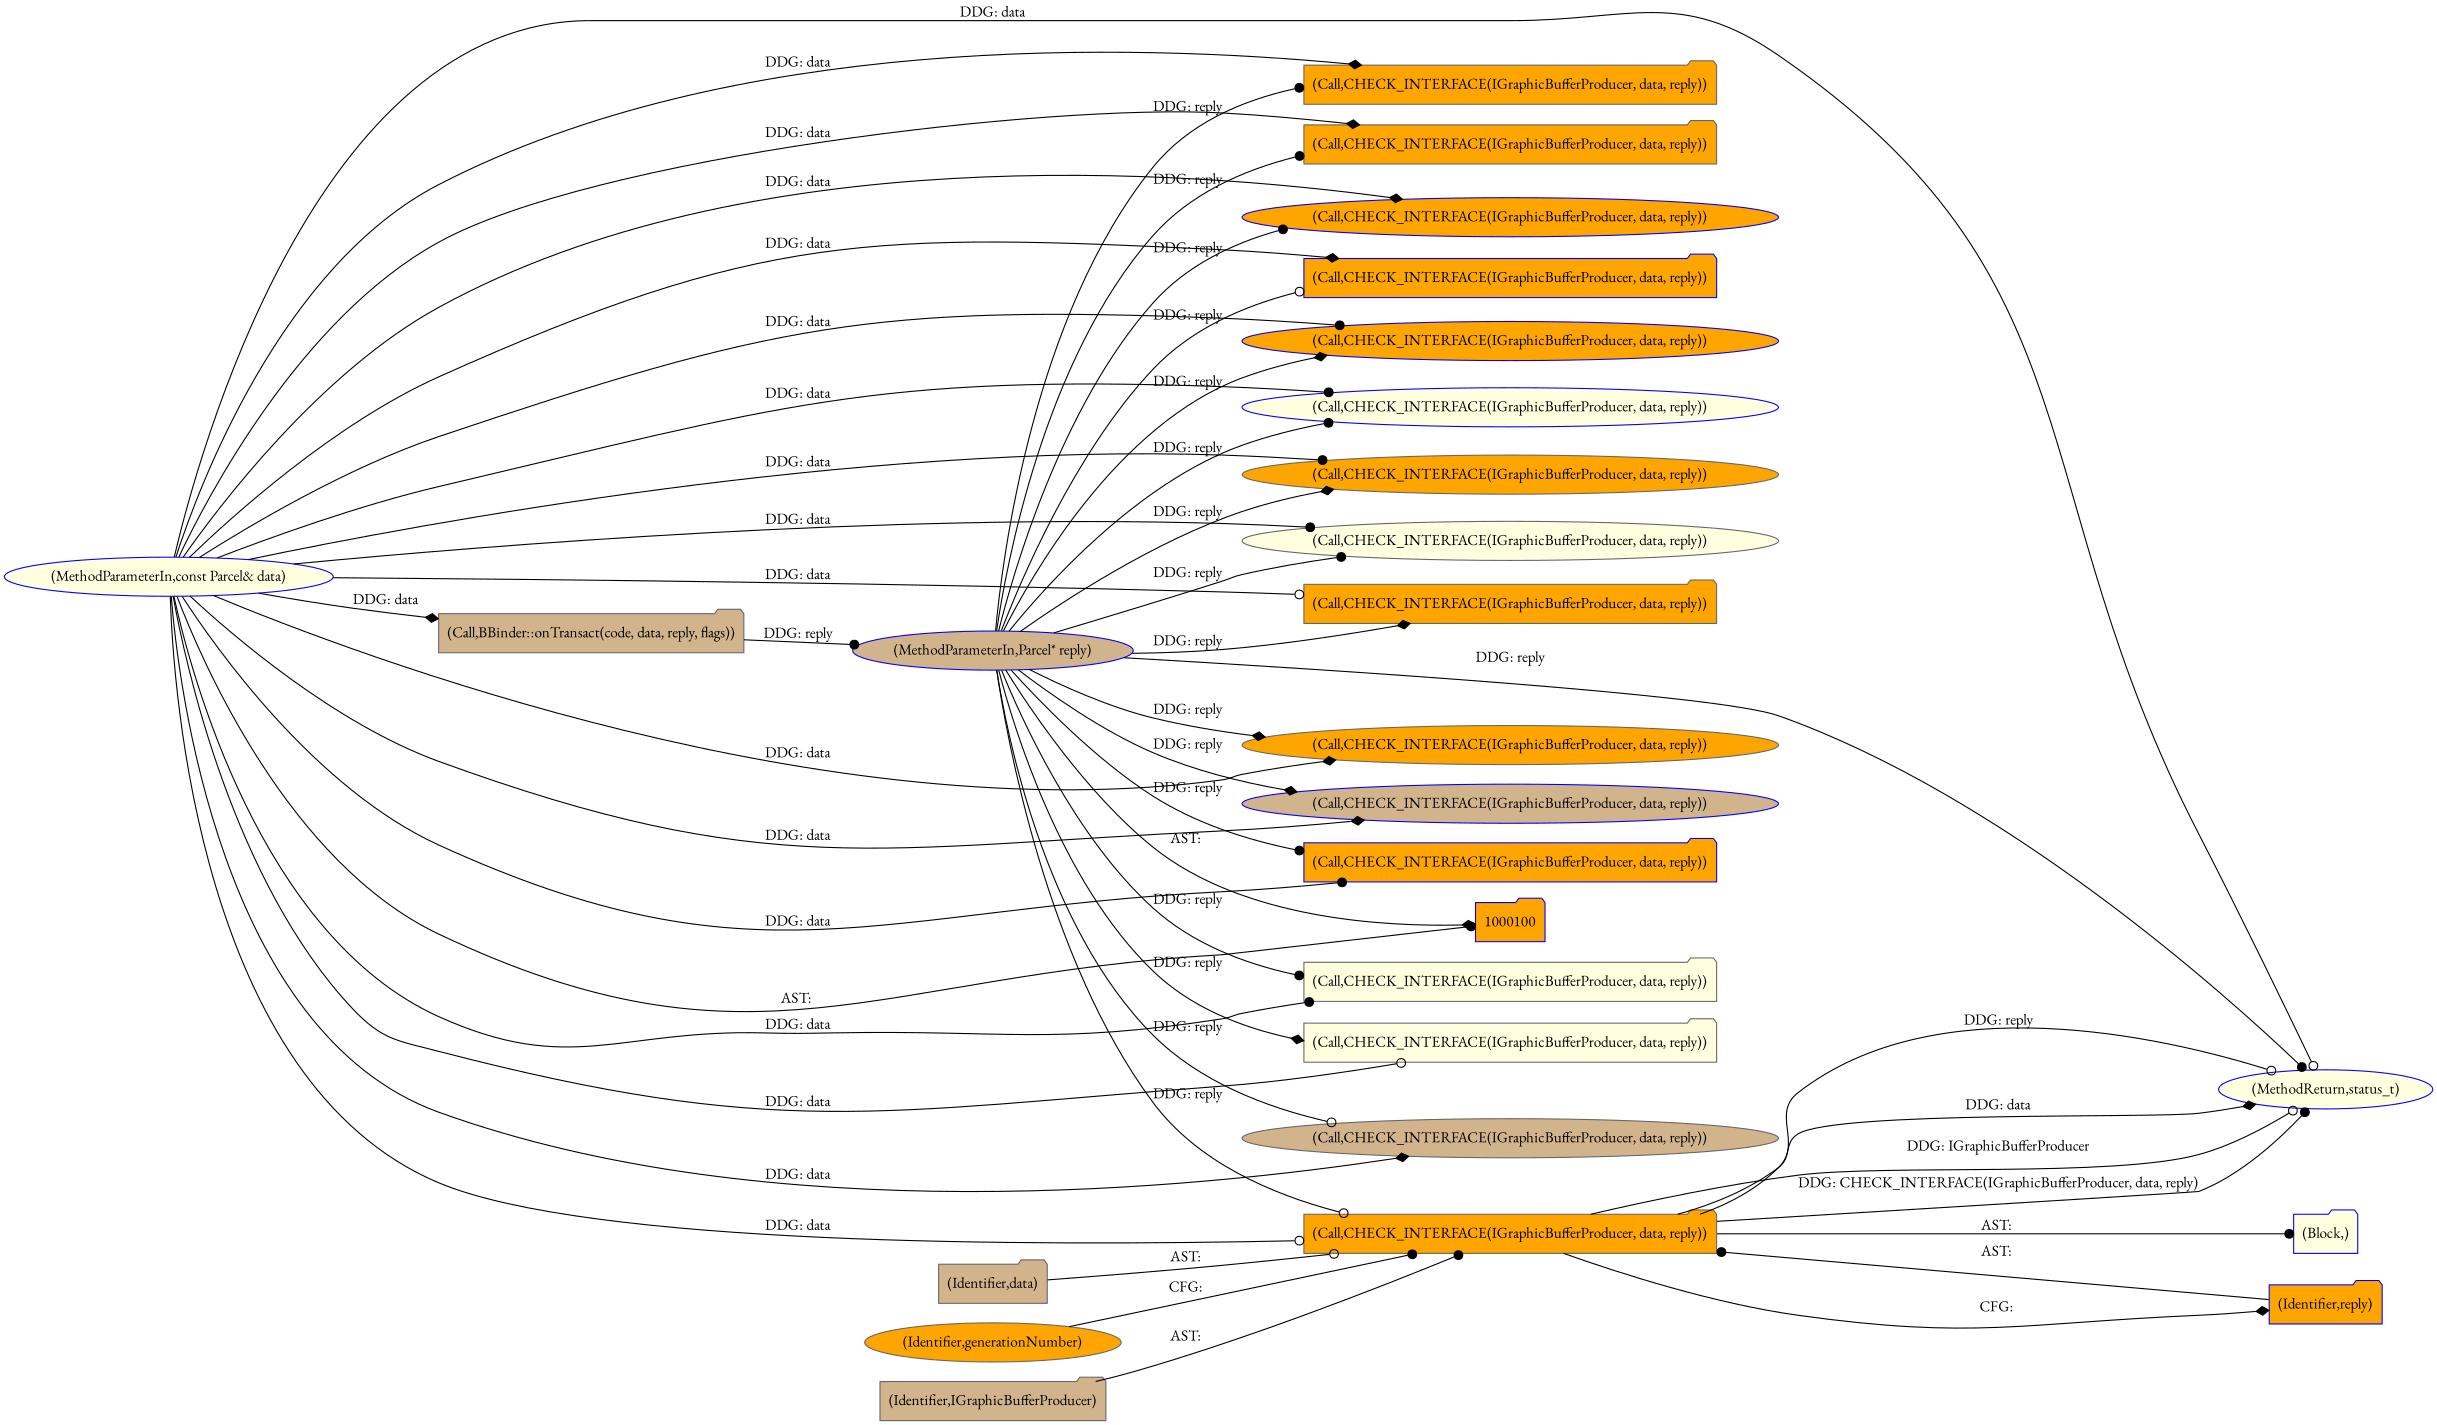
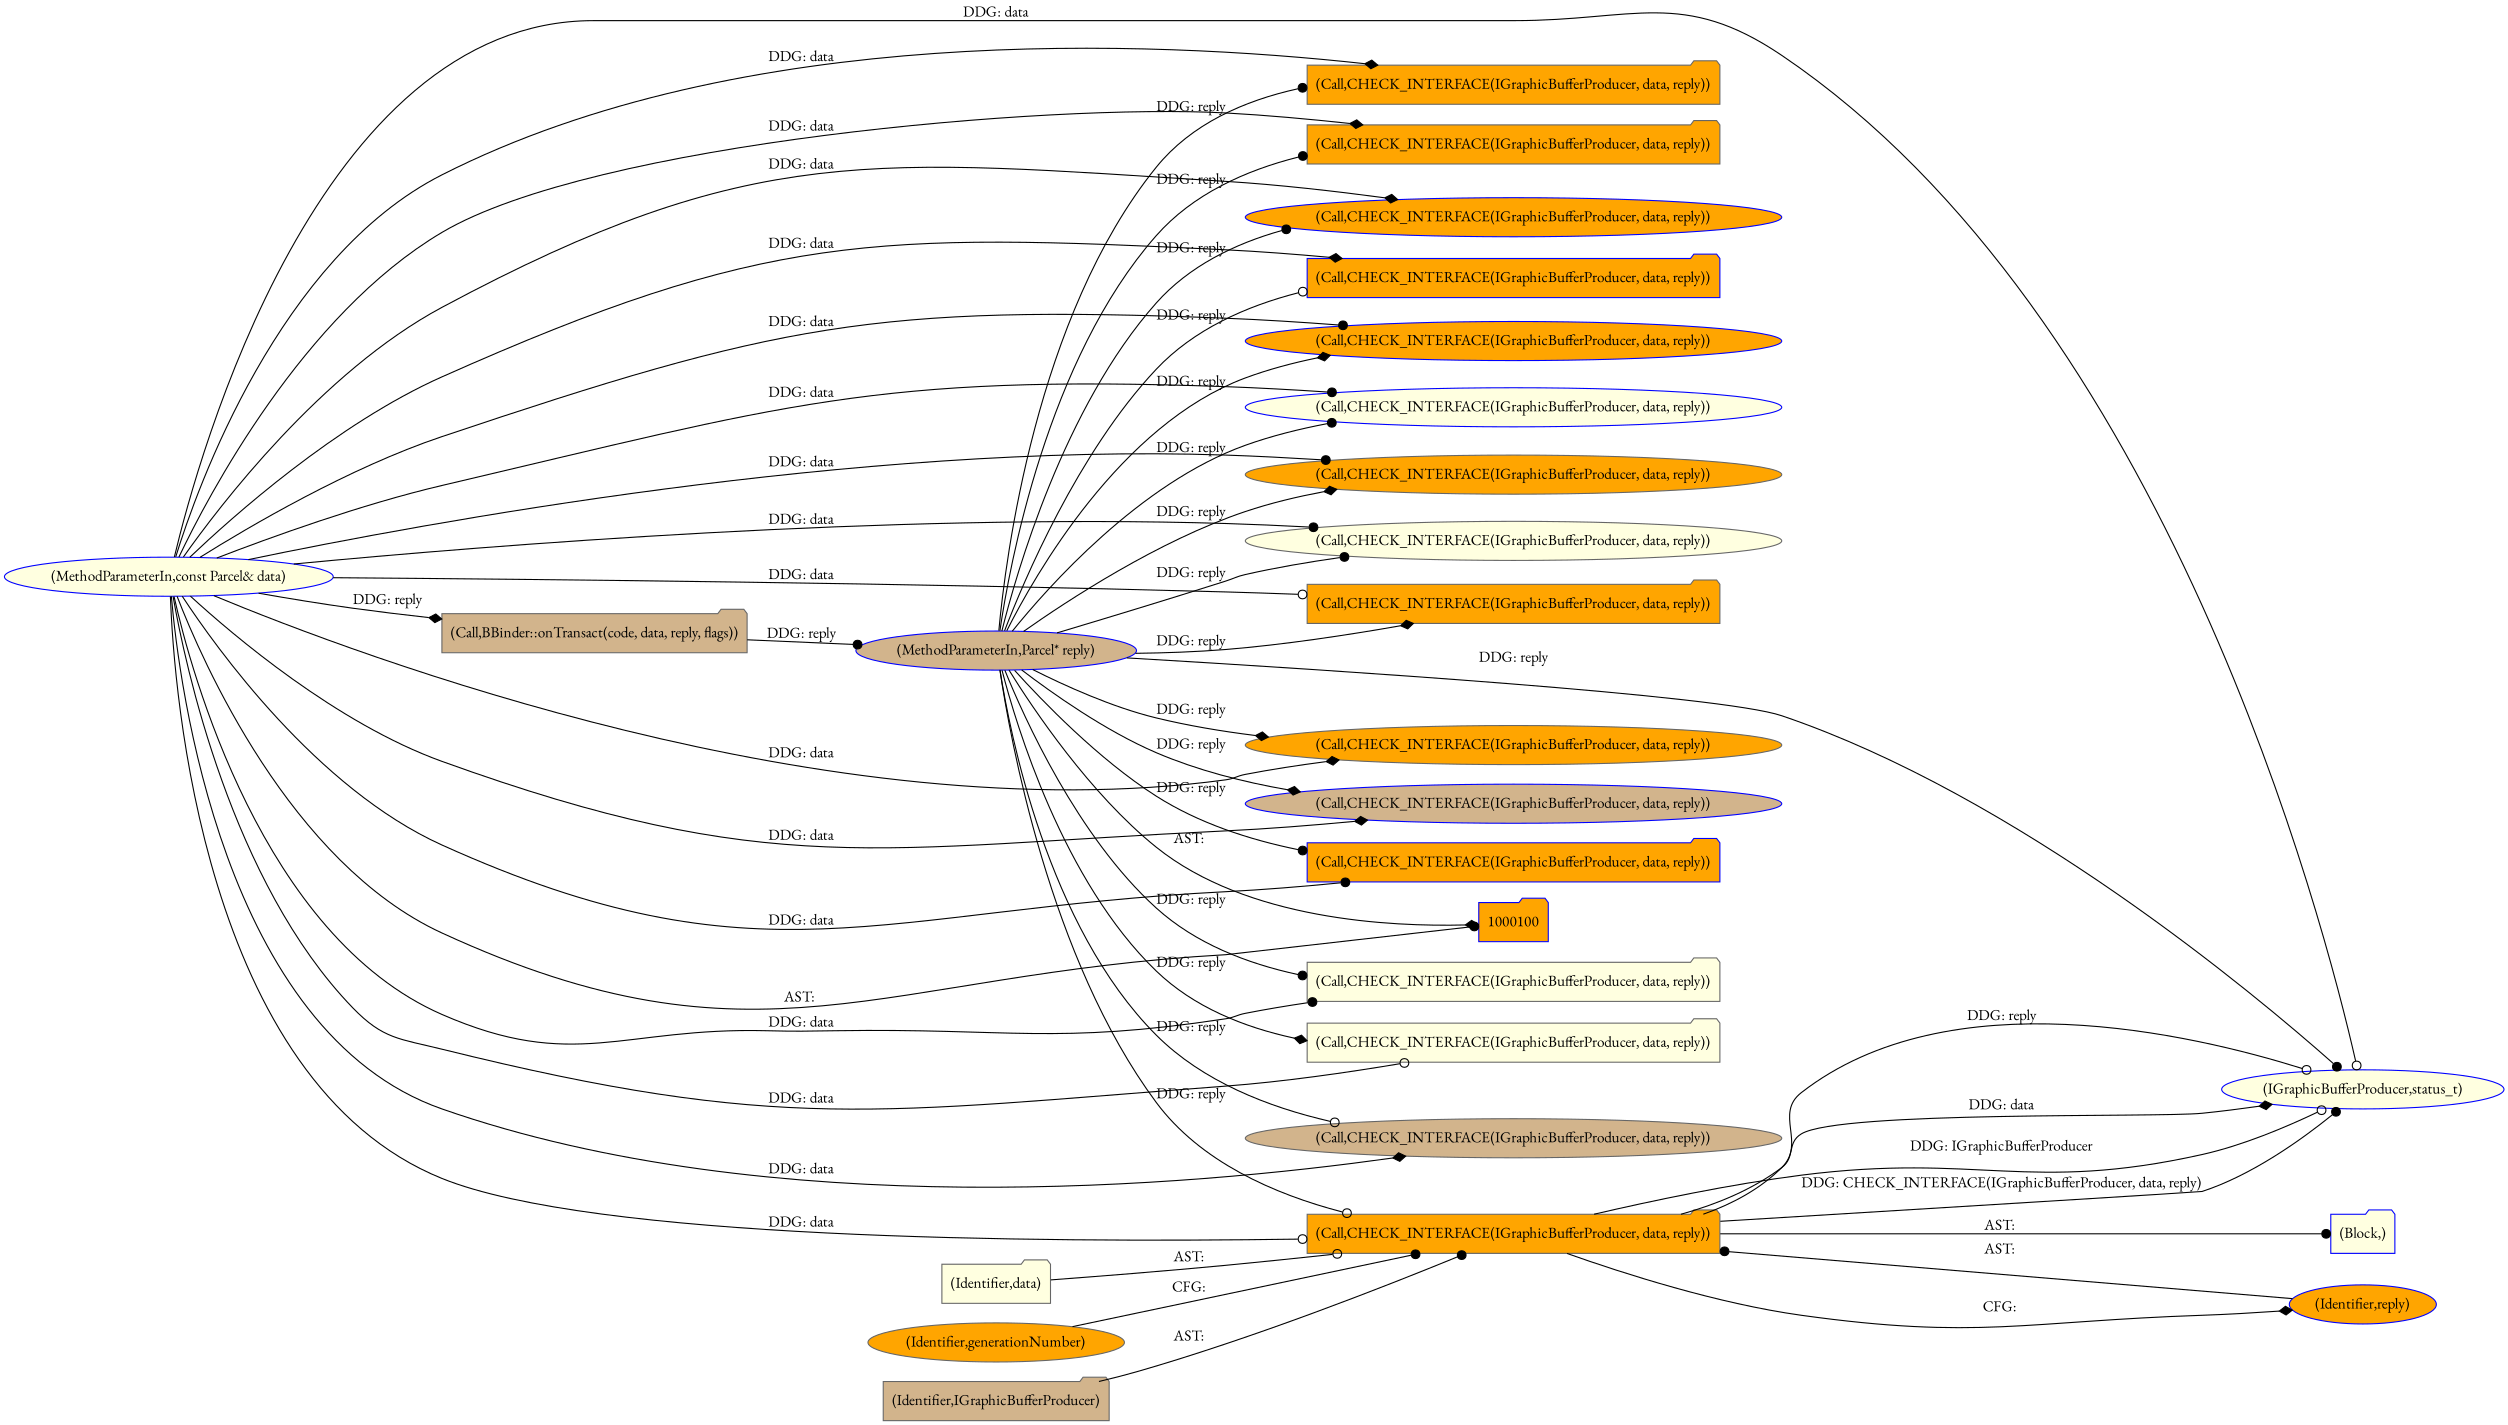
(386, 600) -> (388, 600)
(2326, 1089) -> (2363, 1089)
(993, 1284) -> (996, 1284)
(2326, 1304) -> (2363, 1304)
